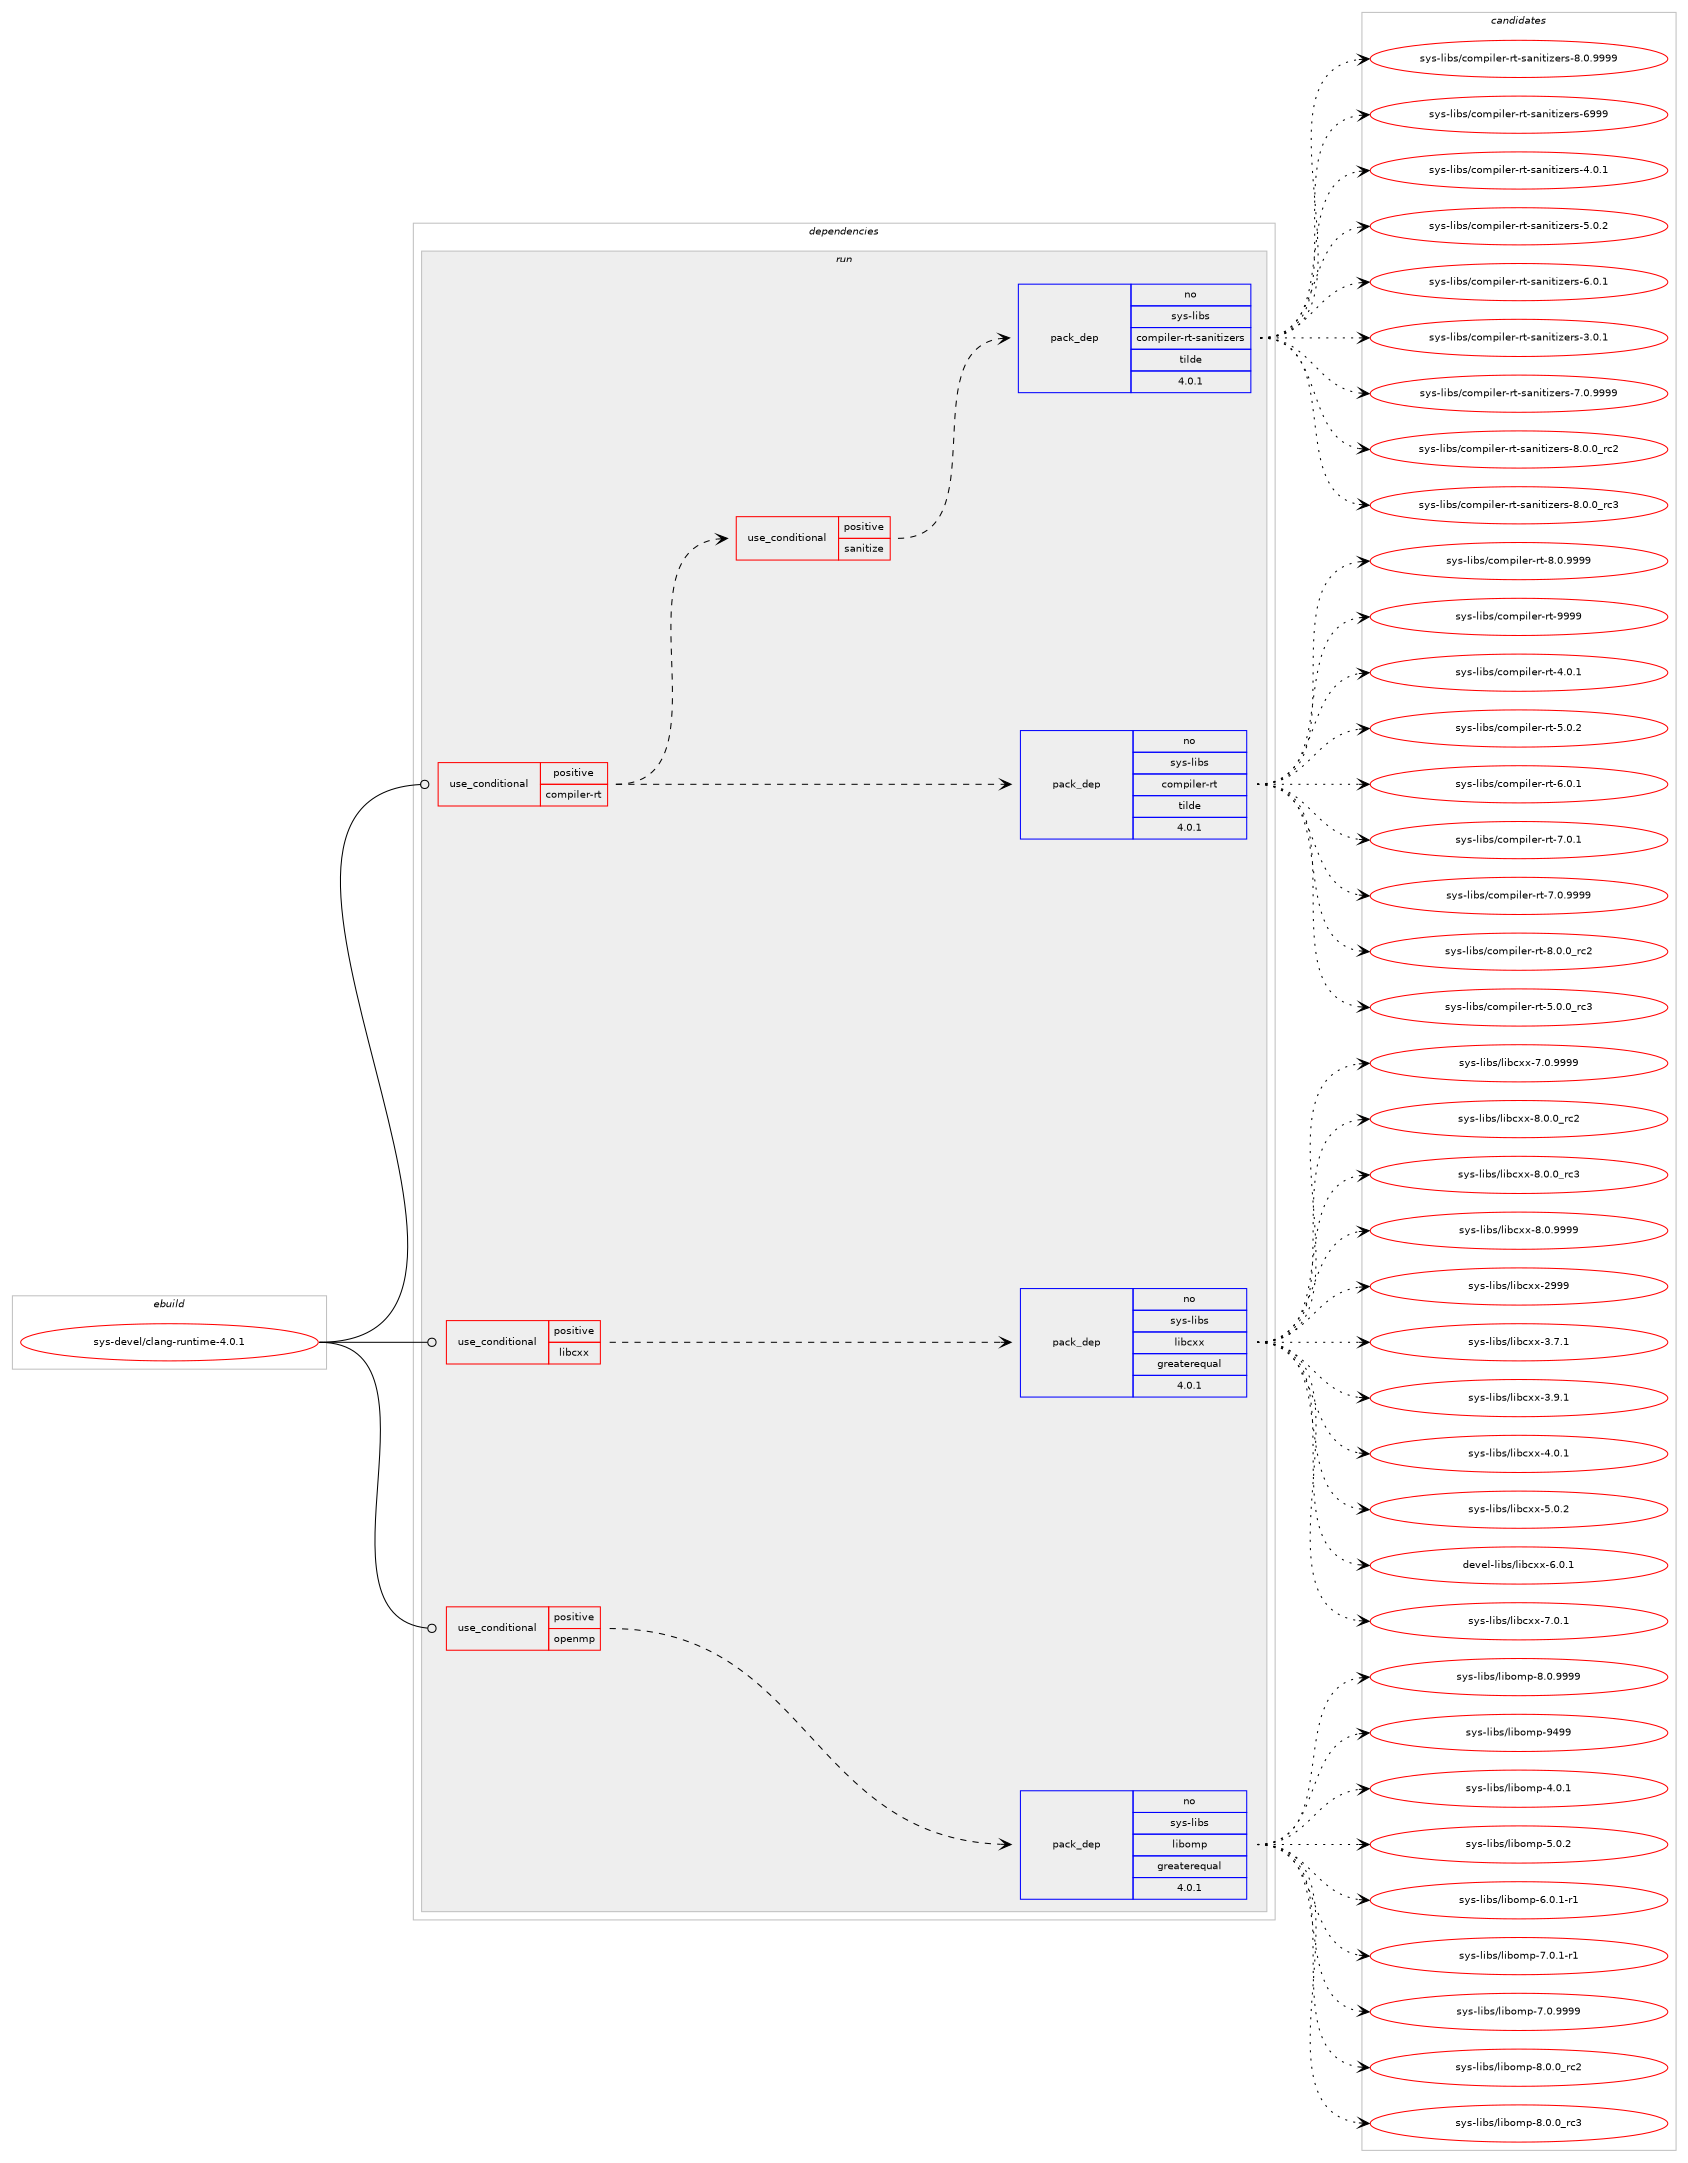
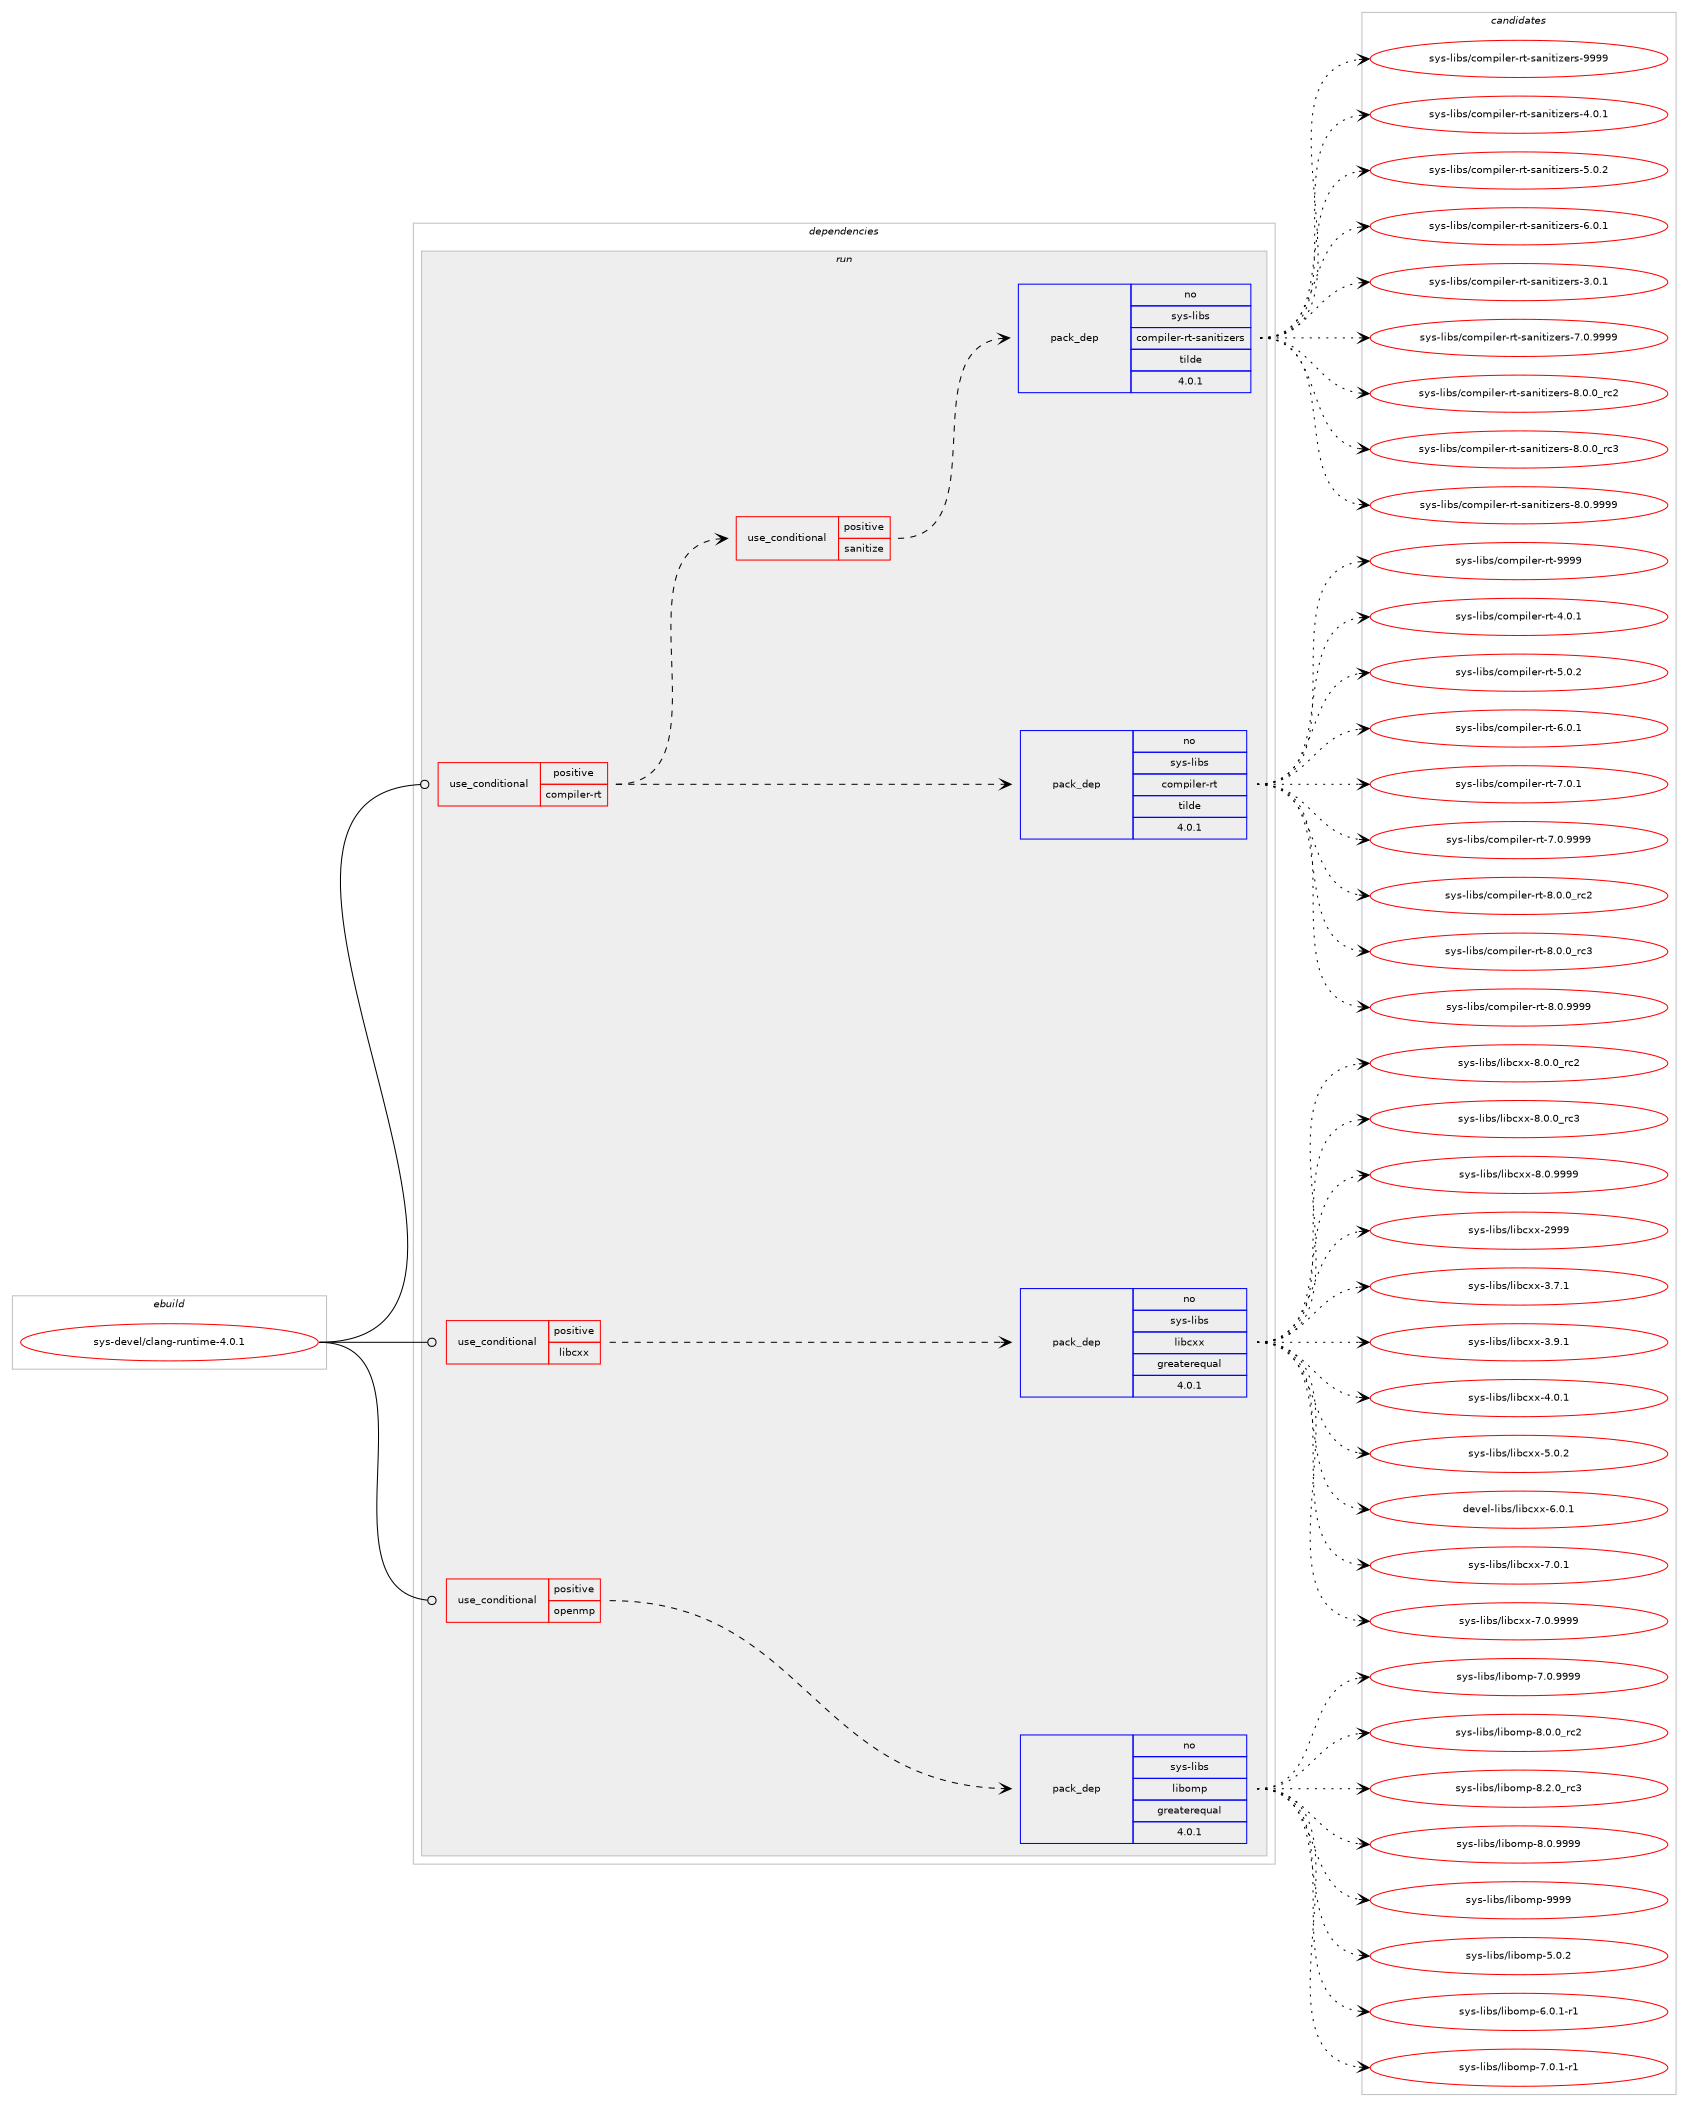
(1519, 115) -> (1519, 59)
(1519, 1008) -> (1519, 952)
(1519, 1733) -> (1519, 1900)
(1519, 1789) -> none
(1519, 2124) -> (1519, 1789)
